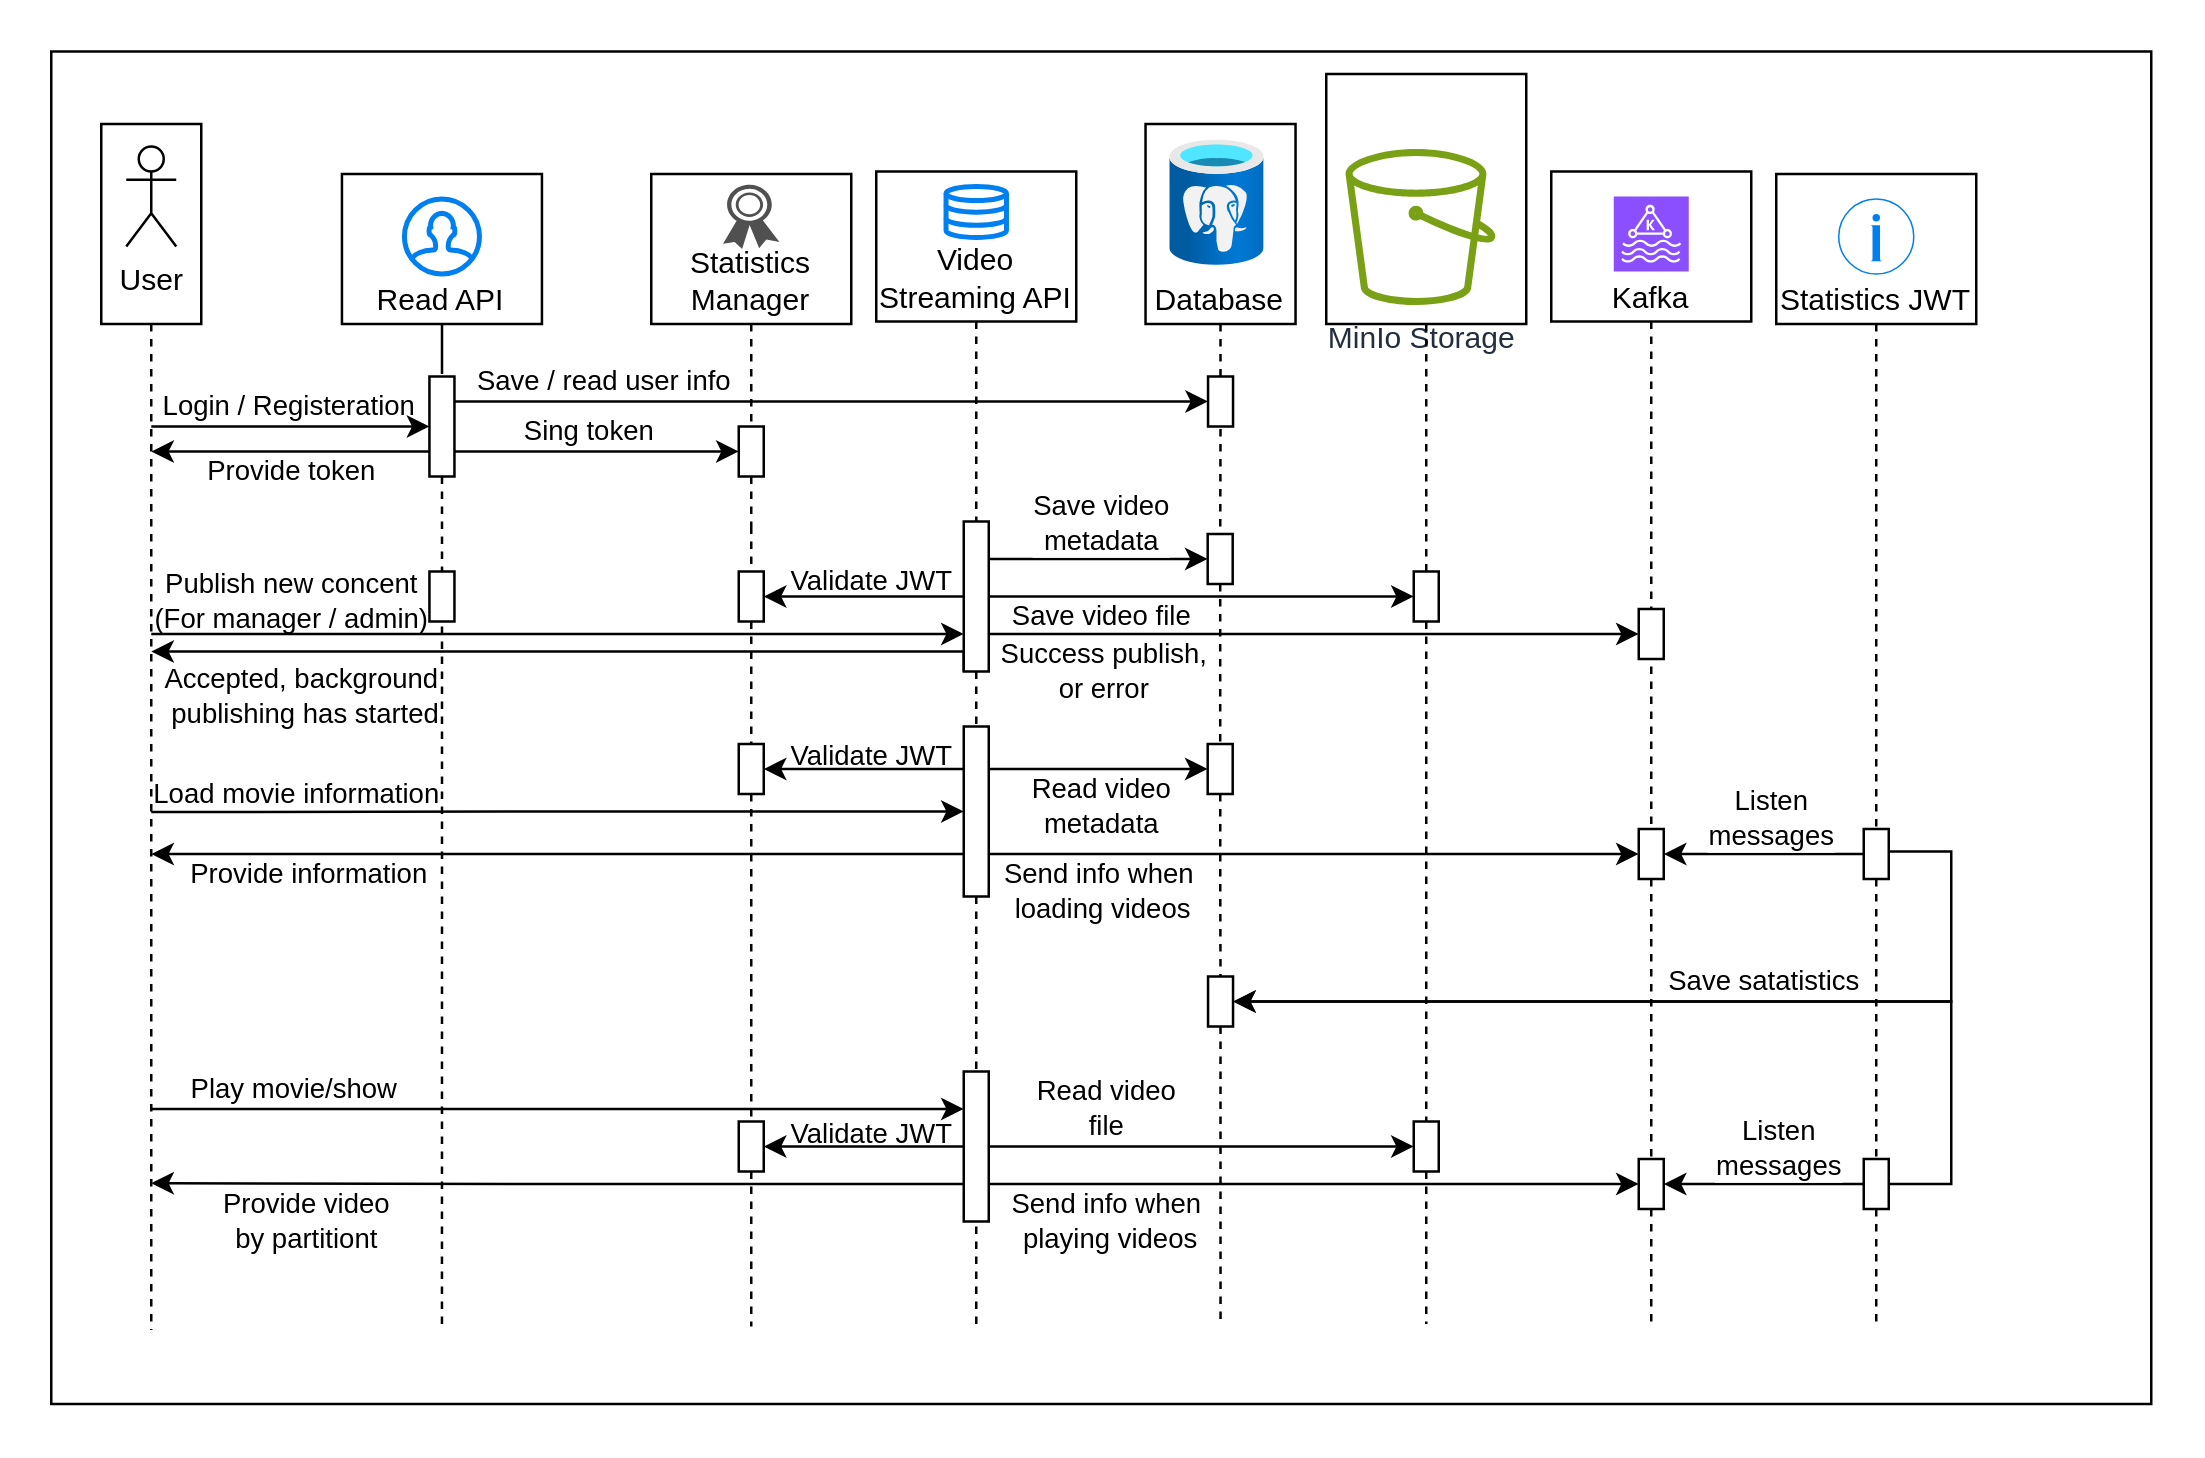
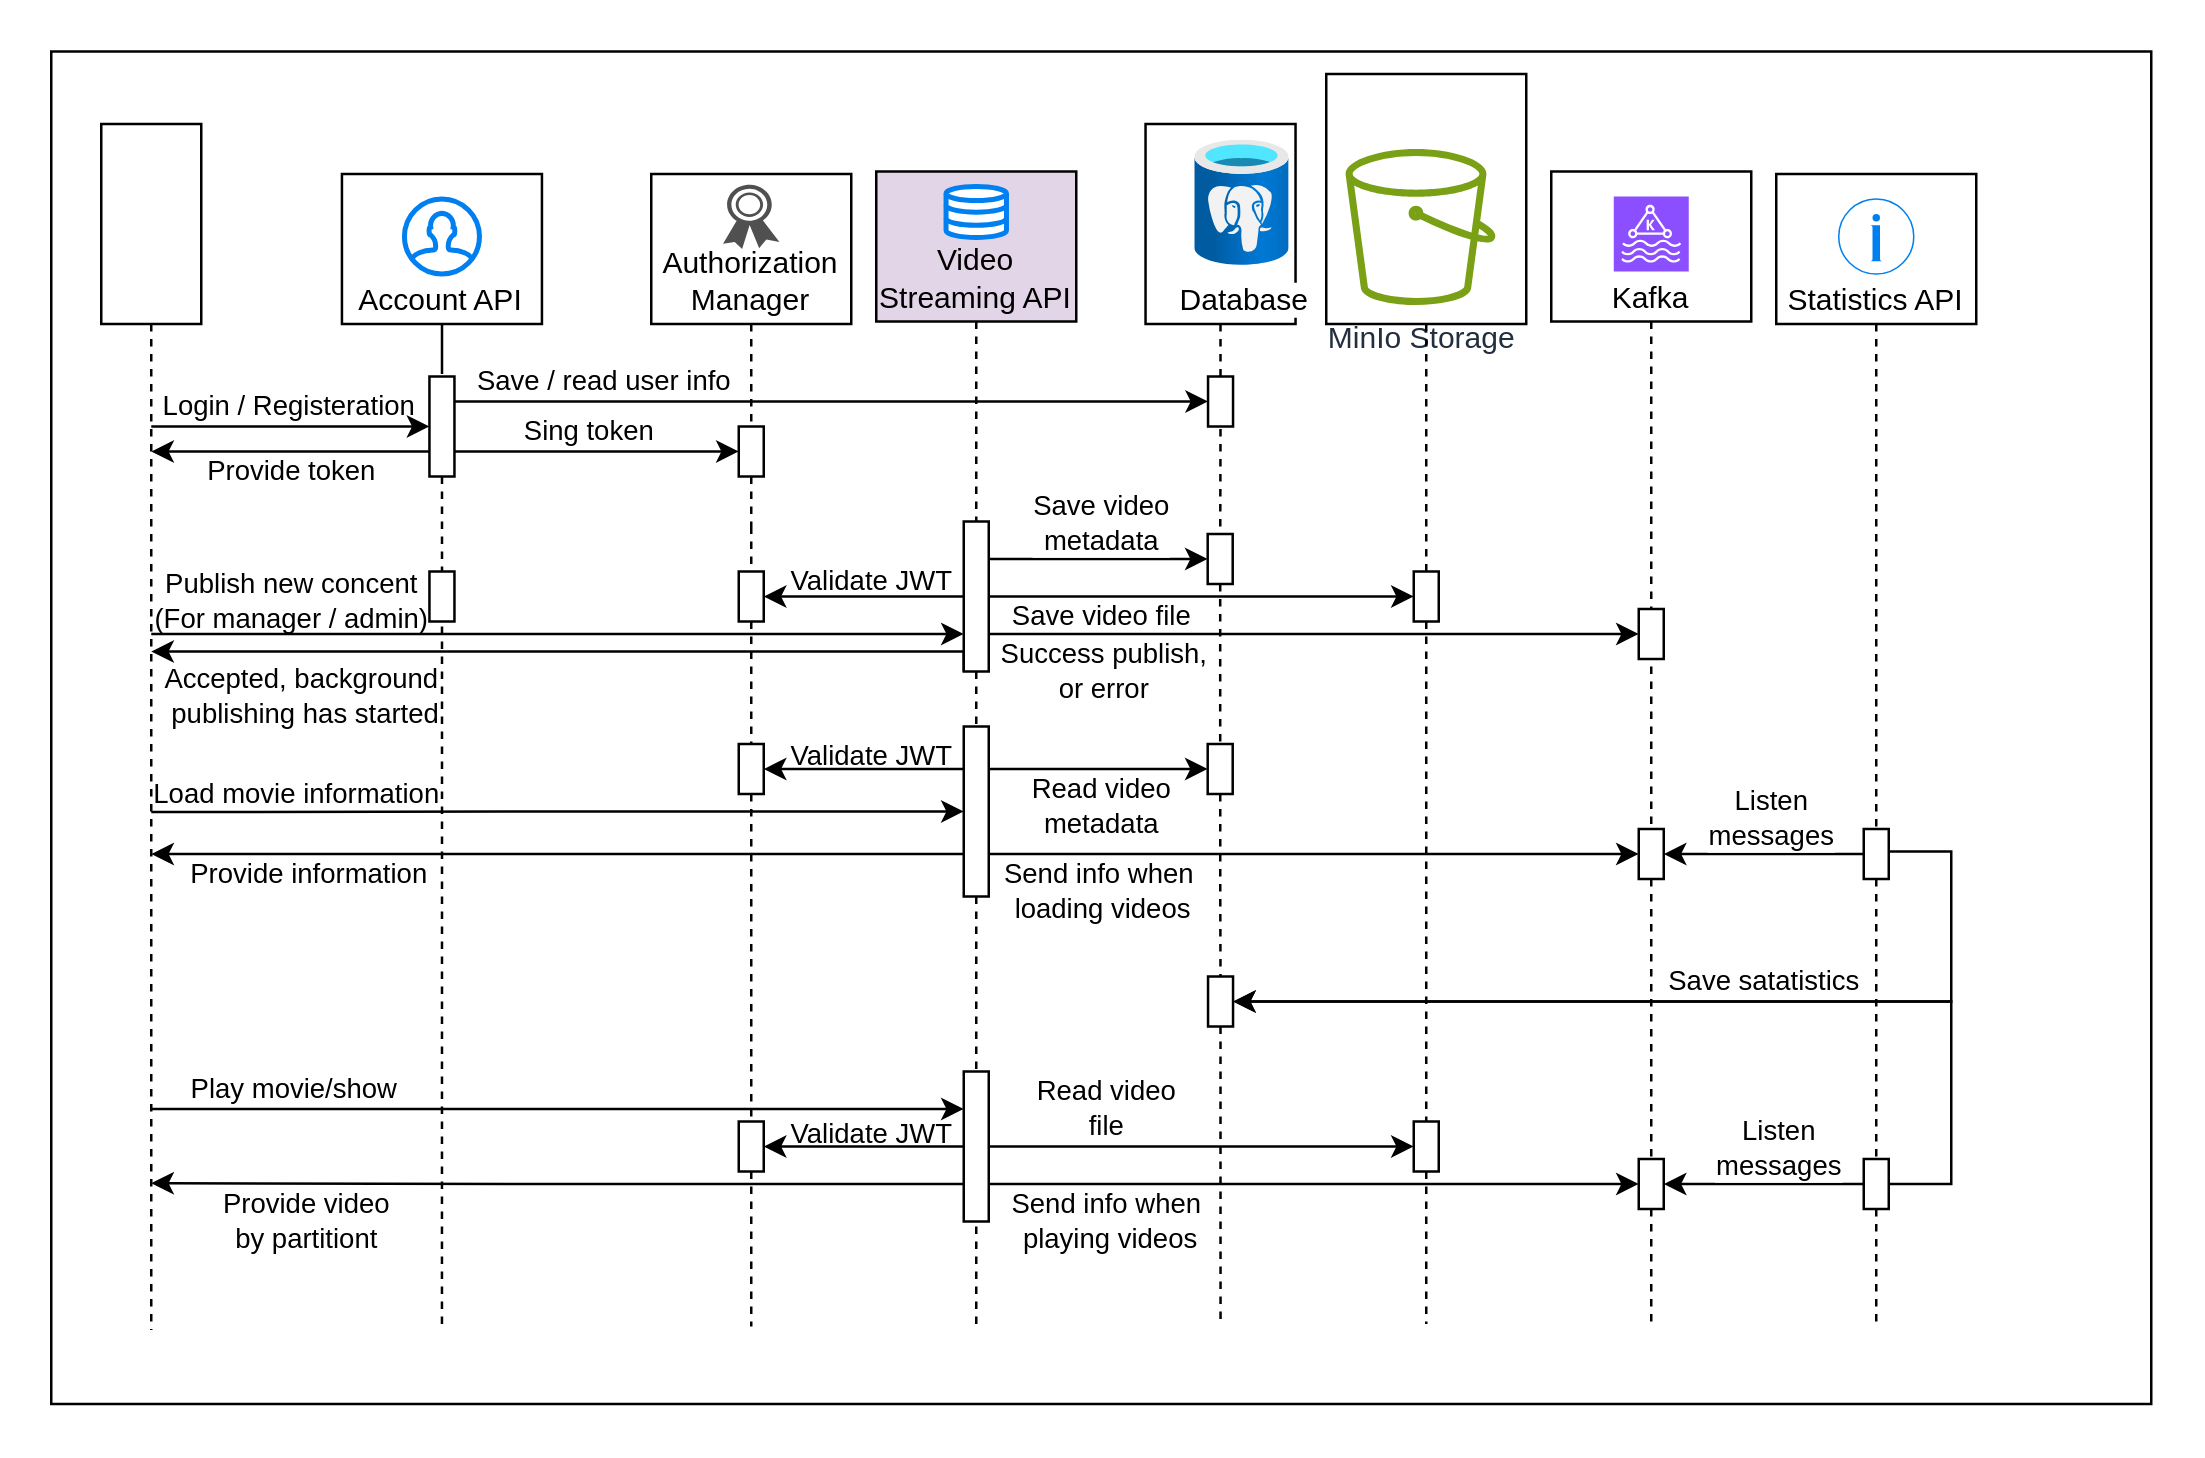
(151, 196) -> none
(1218, 203) -> (1243, 203)
(976, 246) -> (976, 246)
(751, 280) -> (751, 280)
(1876, 280) -> (1876, 280)
(441, 298) -> (441, 298)
